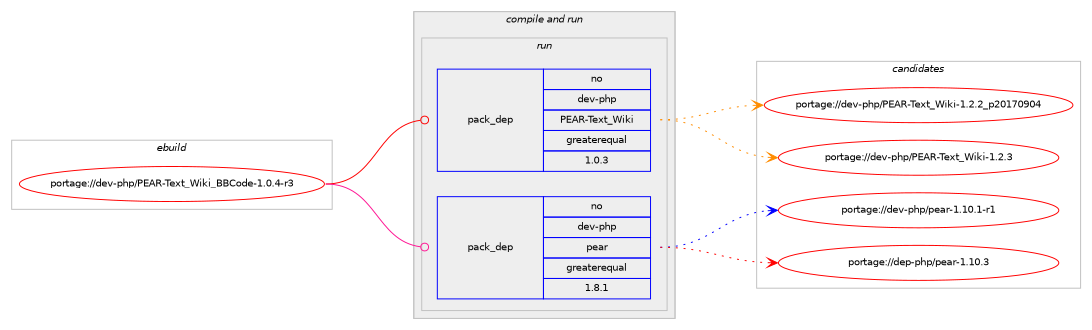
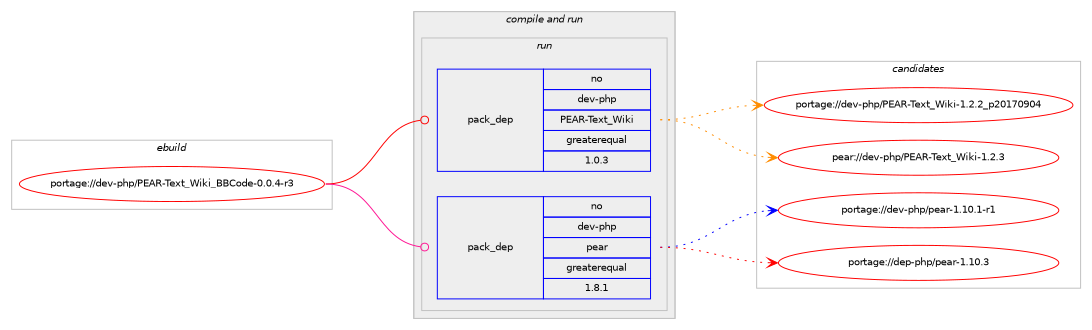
(919, 158) -> (919, 158)
(172, 184) -> (172, 184)
